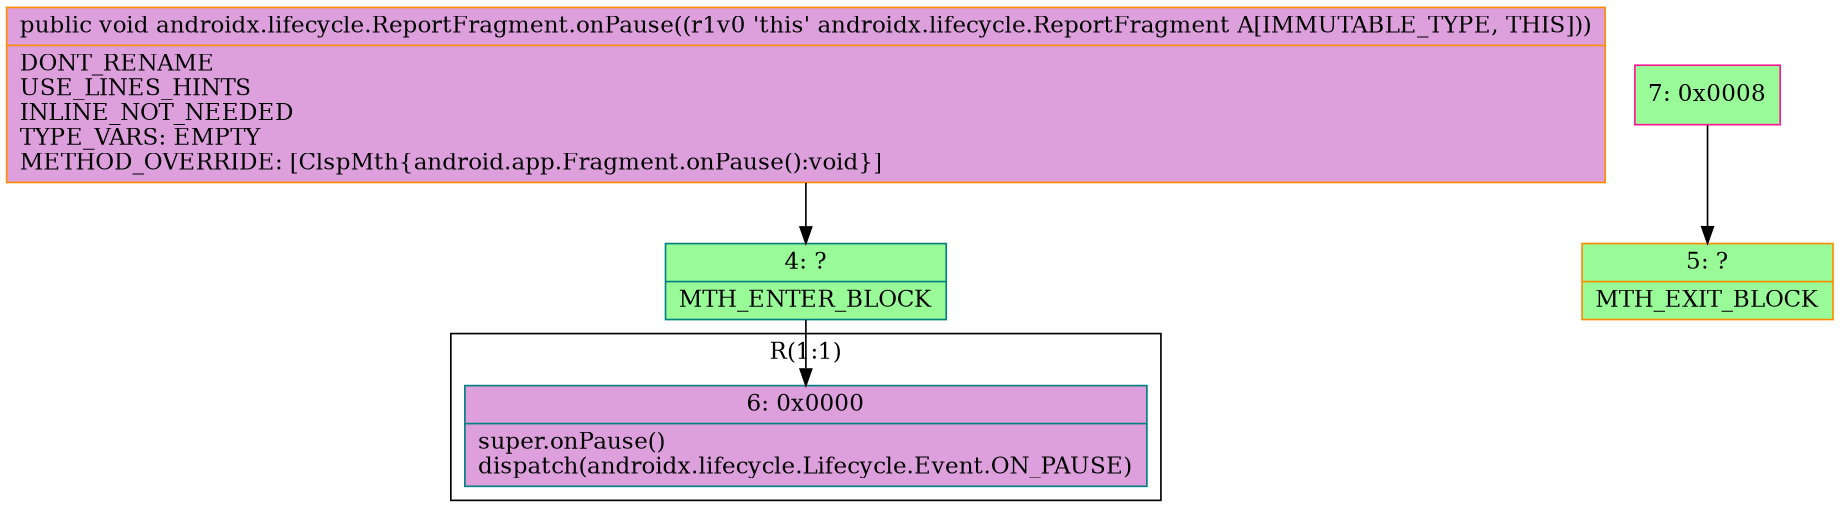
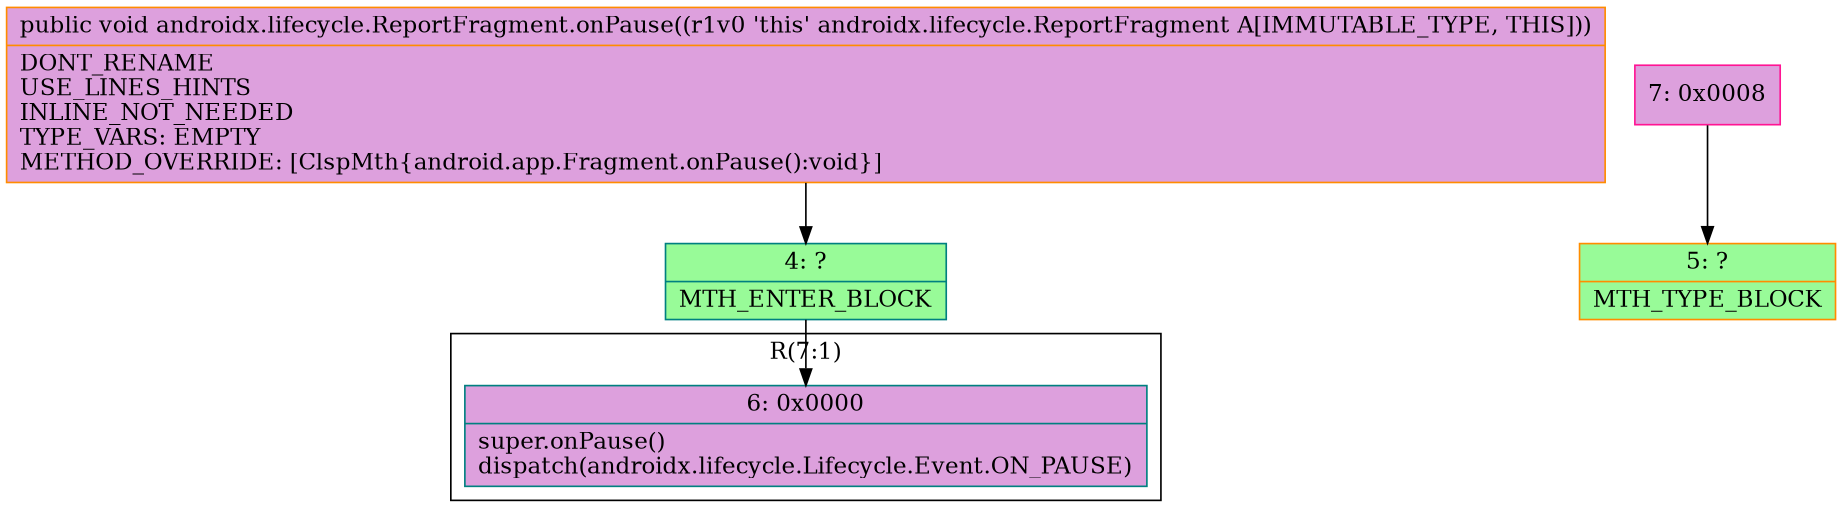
(1708, 95) -> (1708, 95)
(1708, 300) -> (1708, 300)
(806, 353) -> (806, 353)
